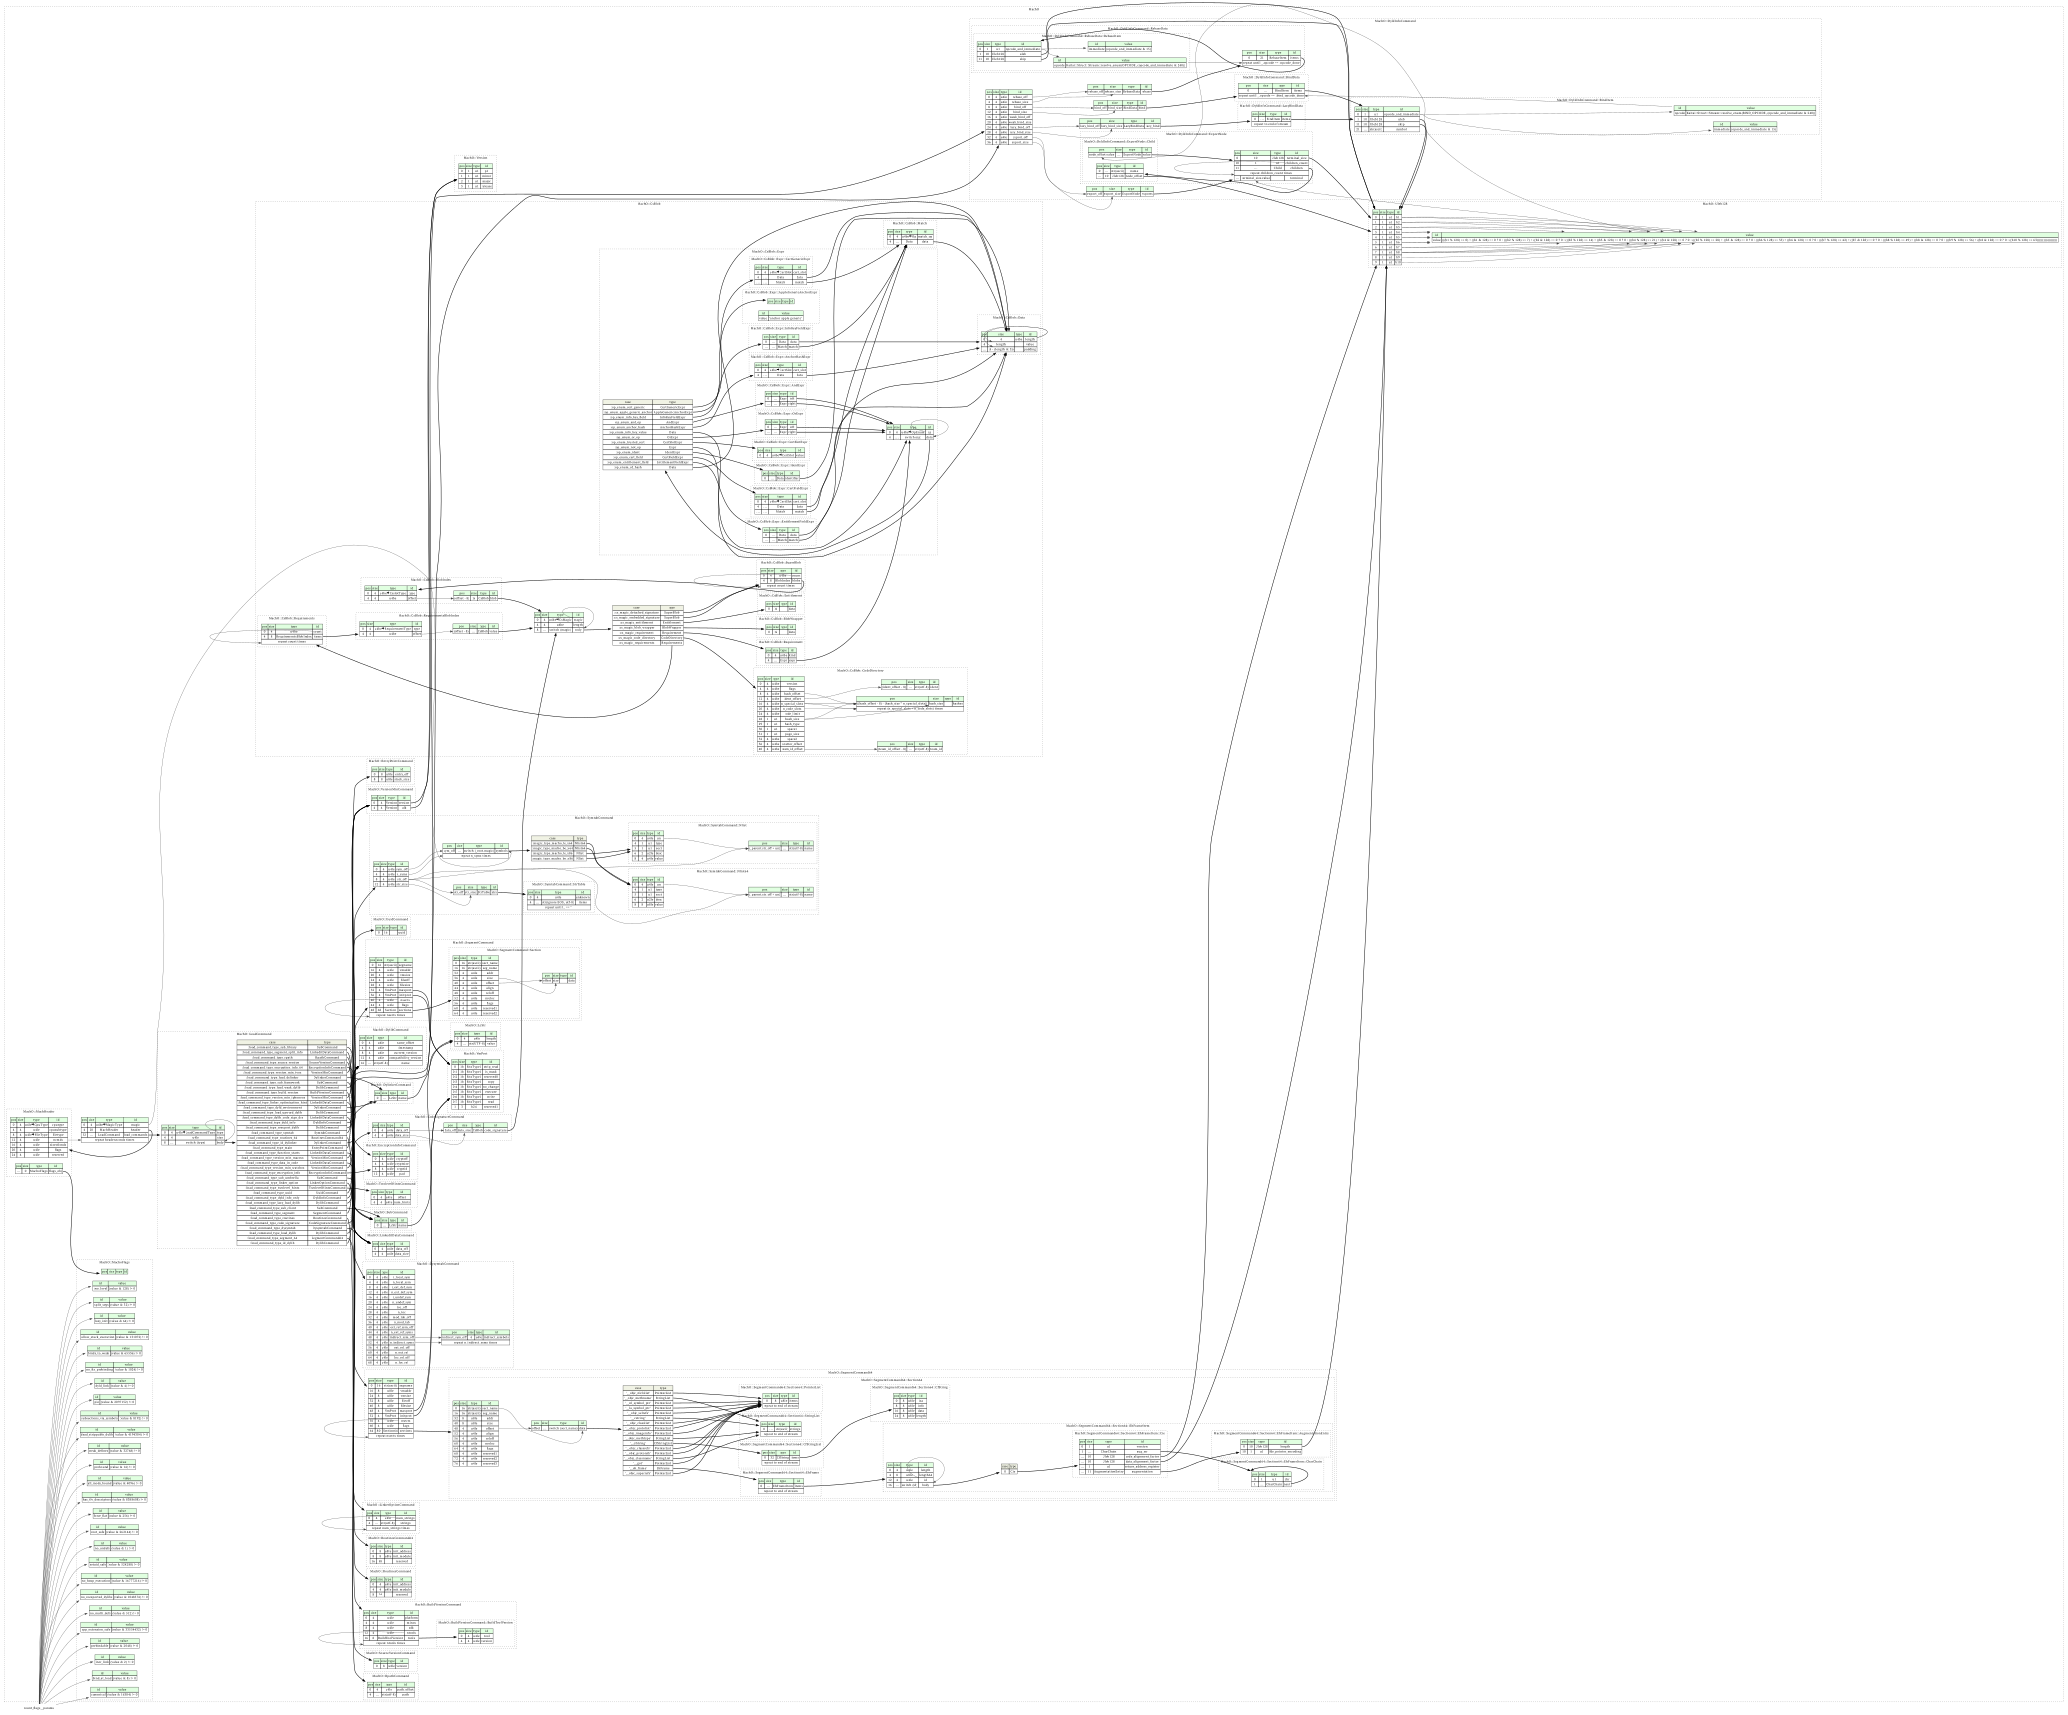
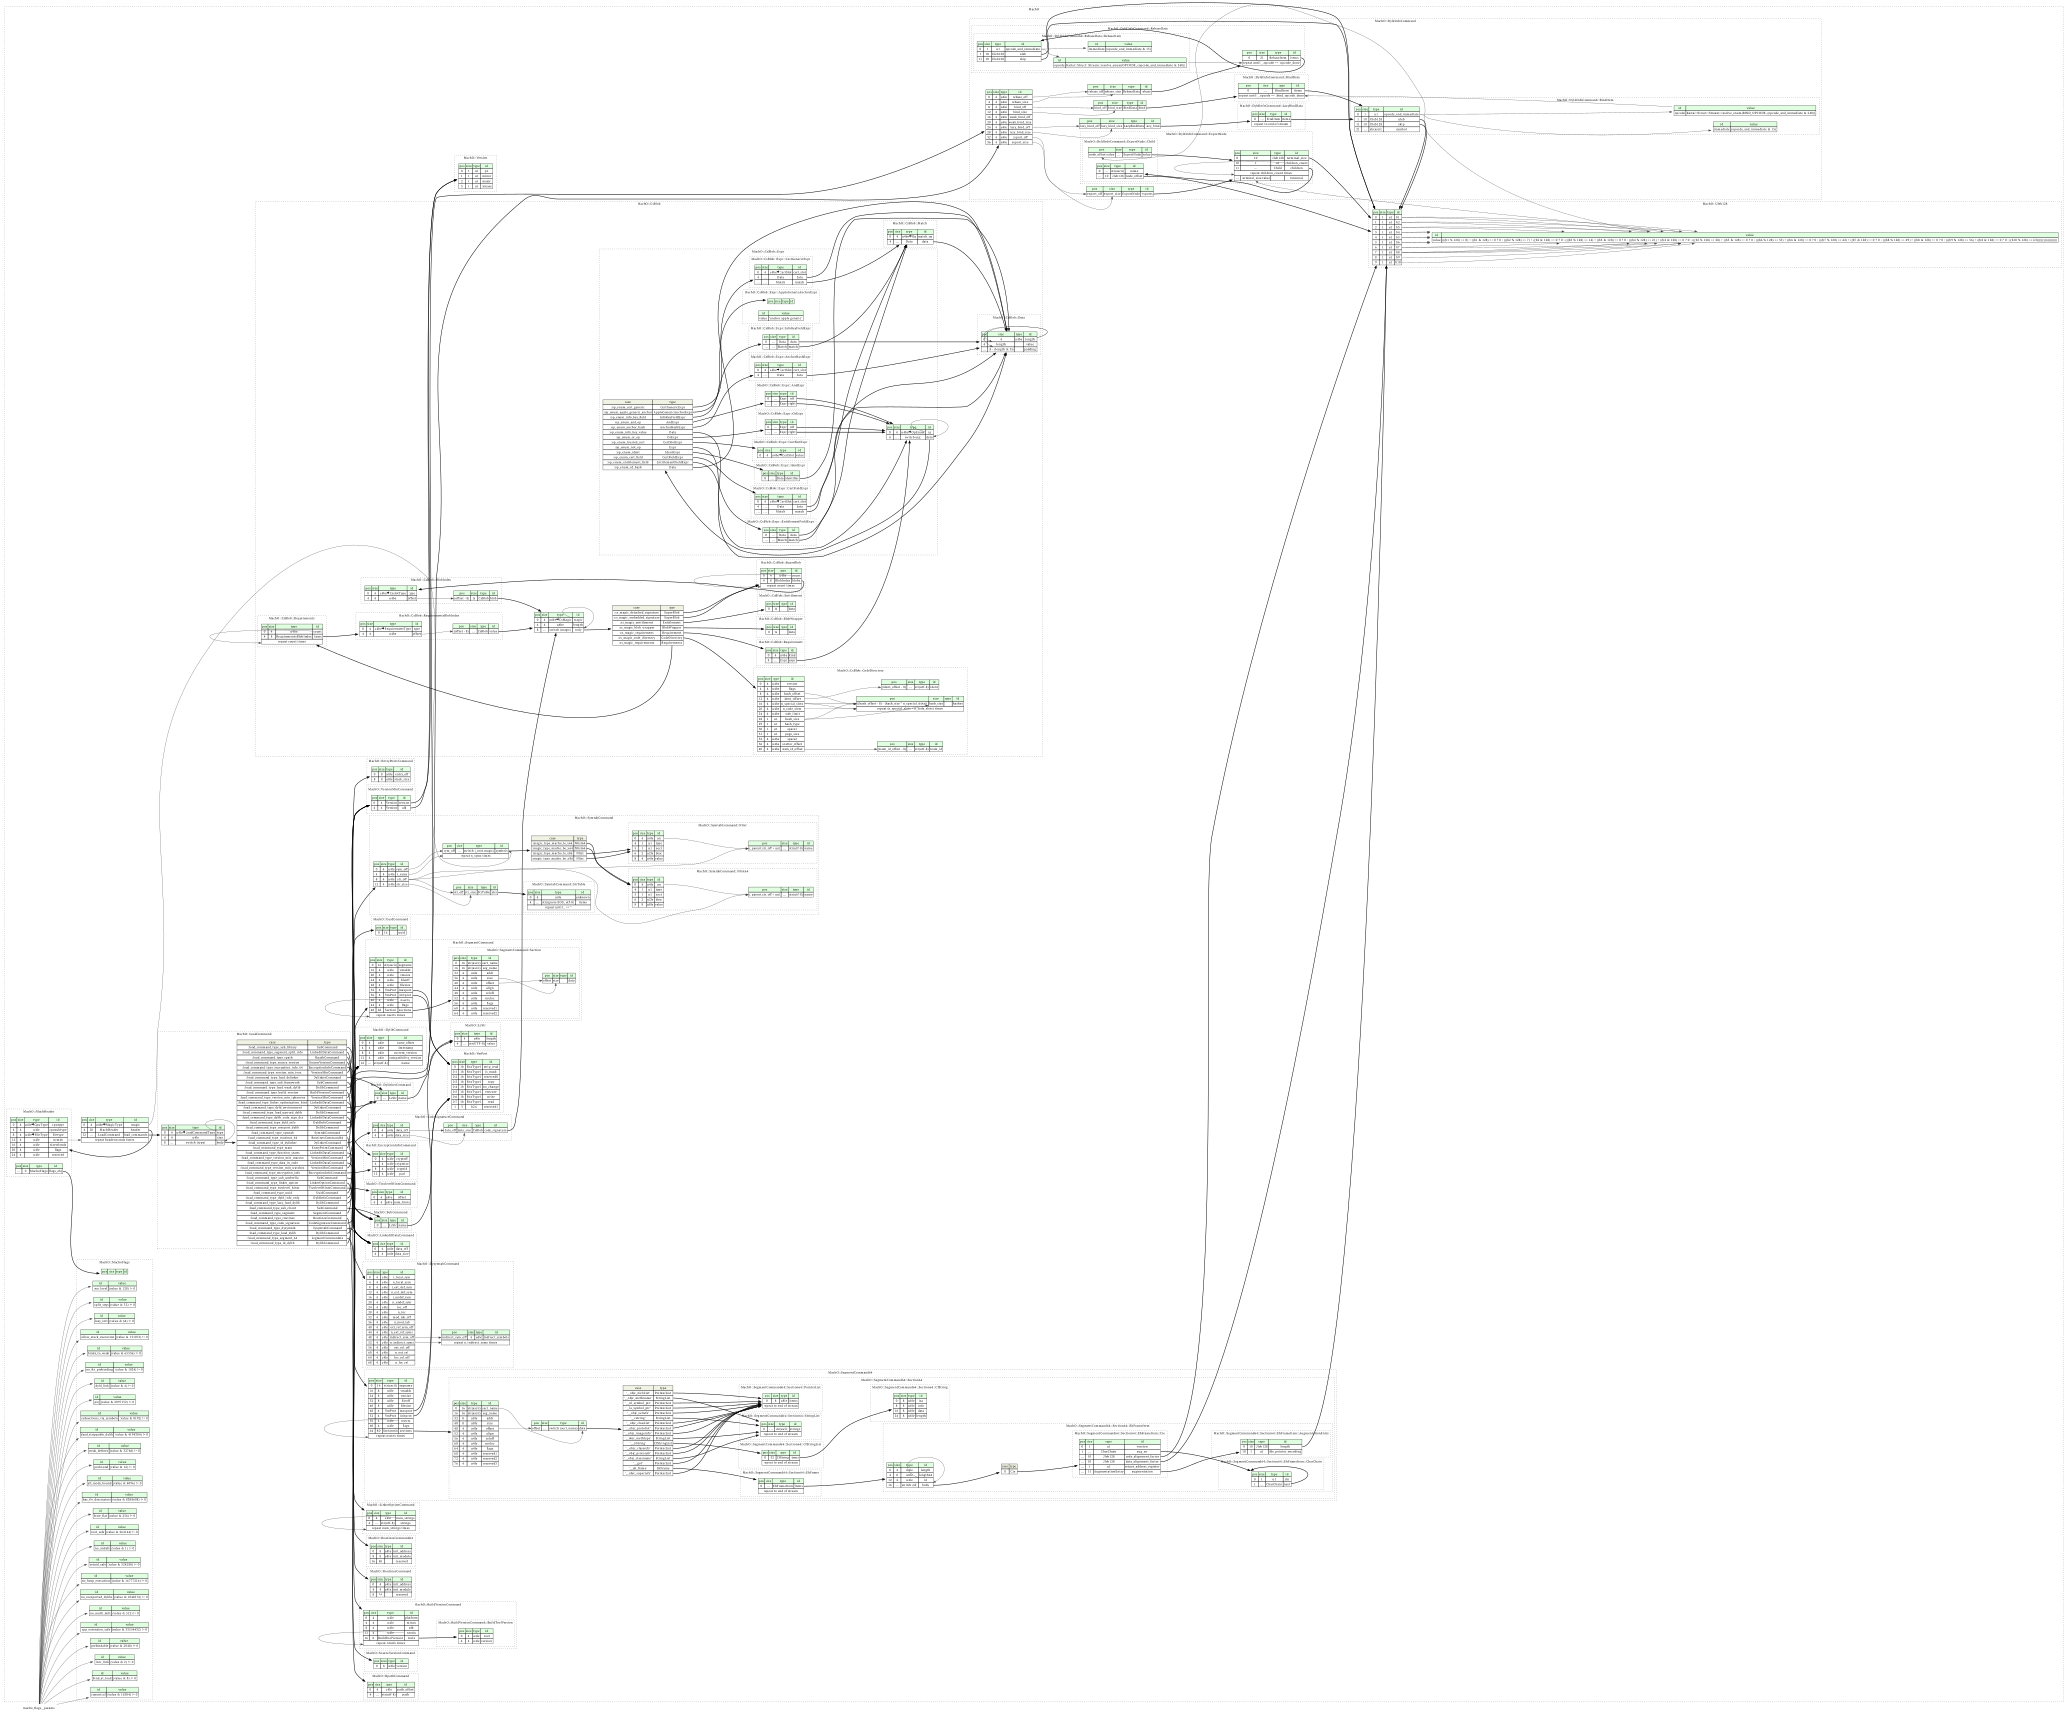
(39, 1708) -> (39, 1708)
